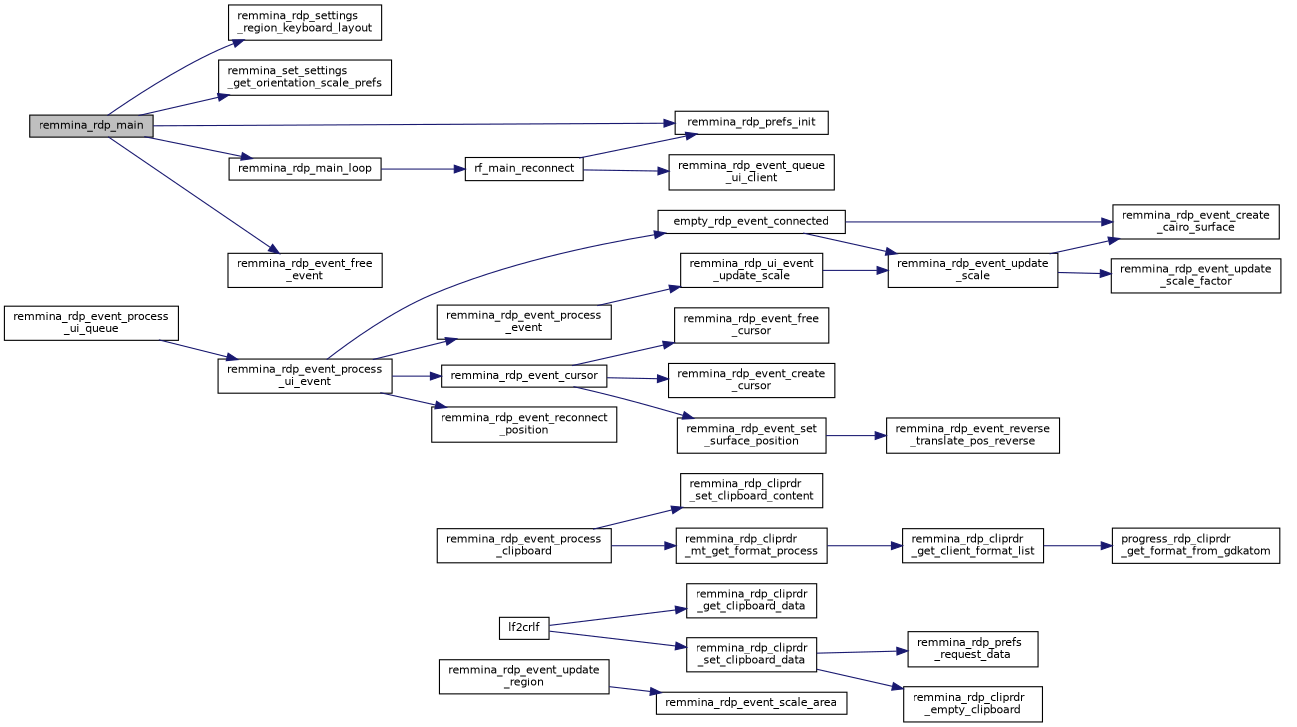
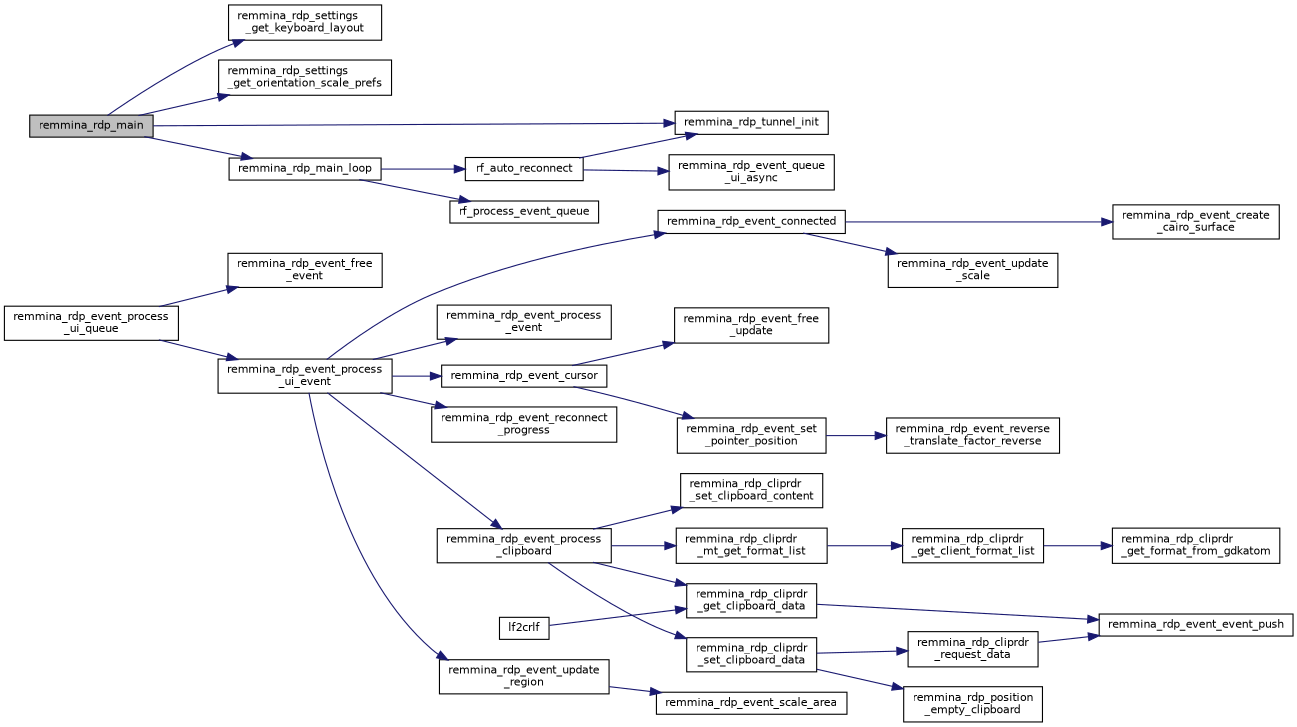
(305, 23) -> (305, 23)
(305, 78) -> (305, 78)
(752, 123) -> (752, 123)
(524, 169) -> (524, 169)
(752, 172) -> (752, 172)
(189, 192) -> (193, 298)
none -> (524, 212)
(752, 222) -> (752, 222)
(1079, 247) -> none
(752, 270) -> none
(1196, 276) -> none
(752, 325) -> (752, 325)
(752, 381) -> none
(524, 425) -> (524, 425)
(752, 436) -> (752, 436)
(973, 436) -> (973, 436)
none -> (410, 457)
none -> (353, 535)
(752, 546) -> (752, 546)
(1196, 546) -> (1196, 546)
none -> (634, 572)
none -> (1196, 625)
(613, 639) -> (610, 603)
(973, 649) -> (973, 649)
(973, 704) -> (973, 704)
